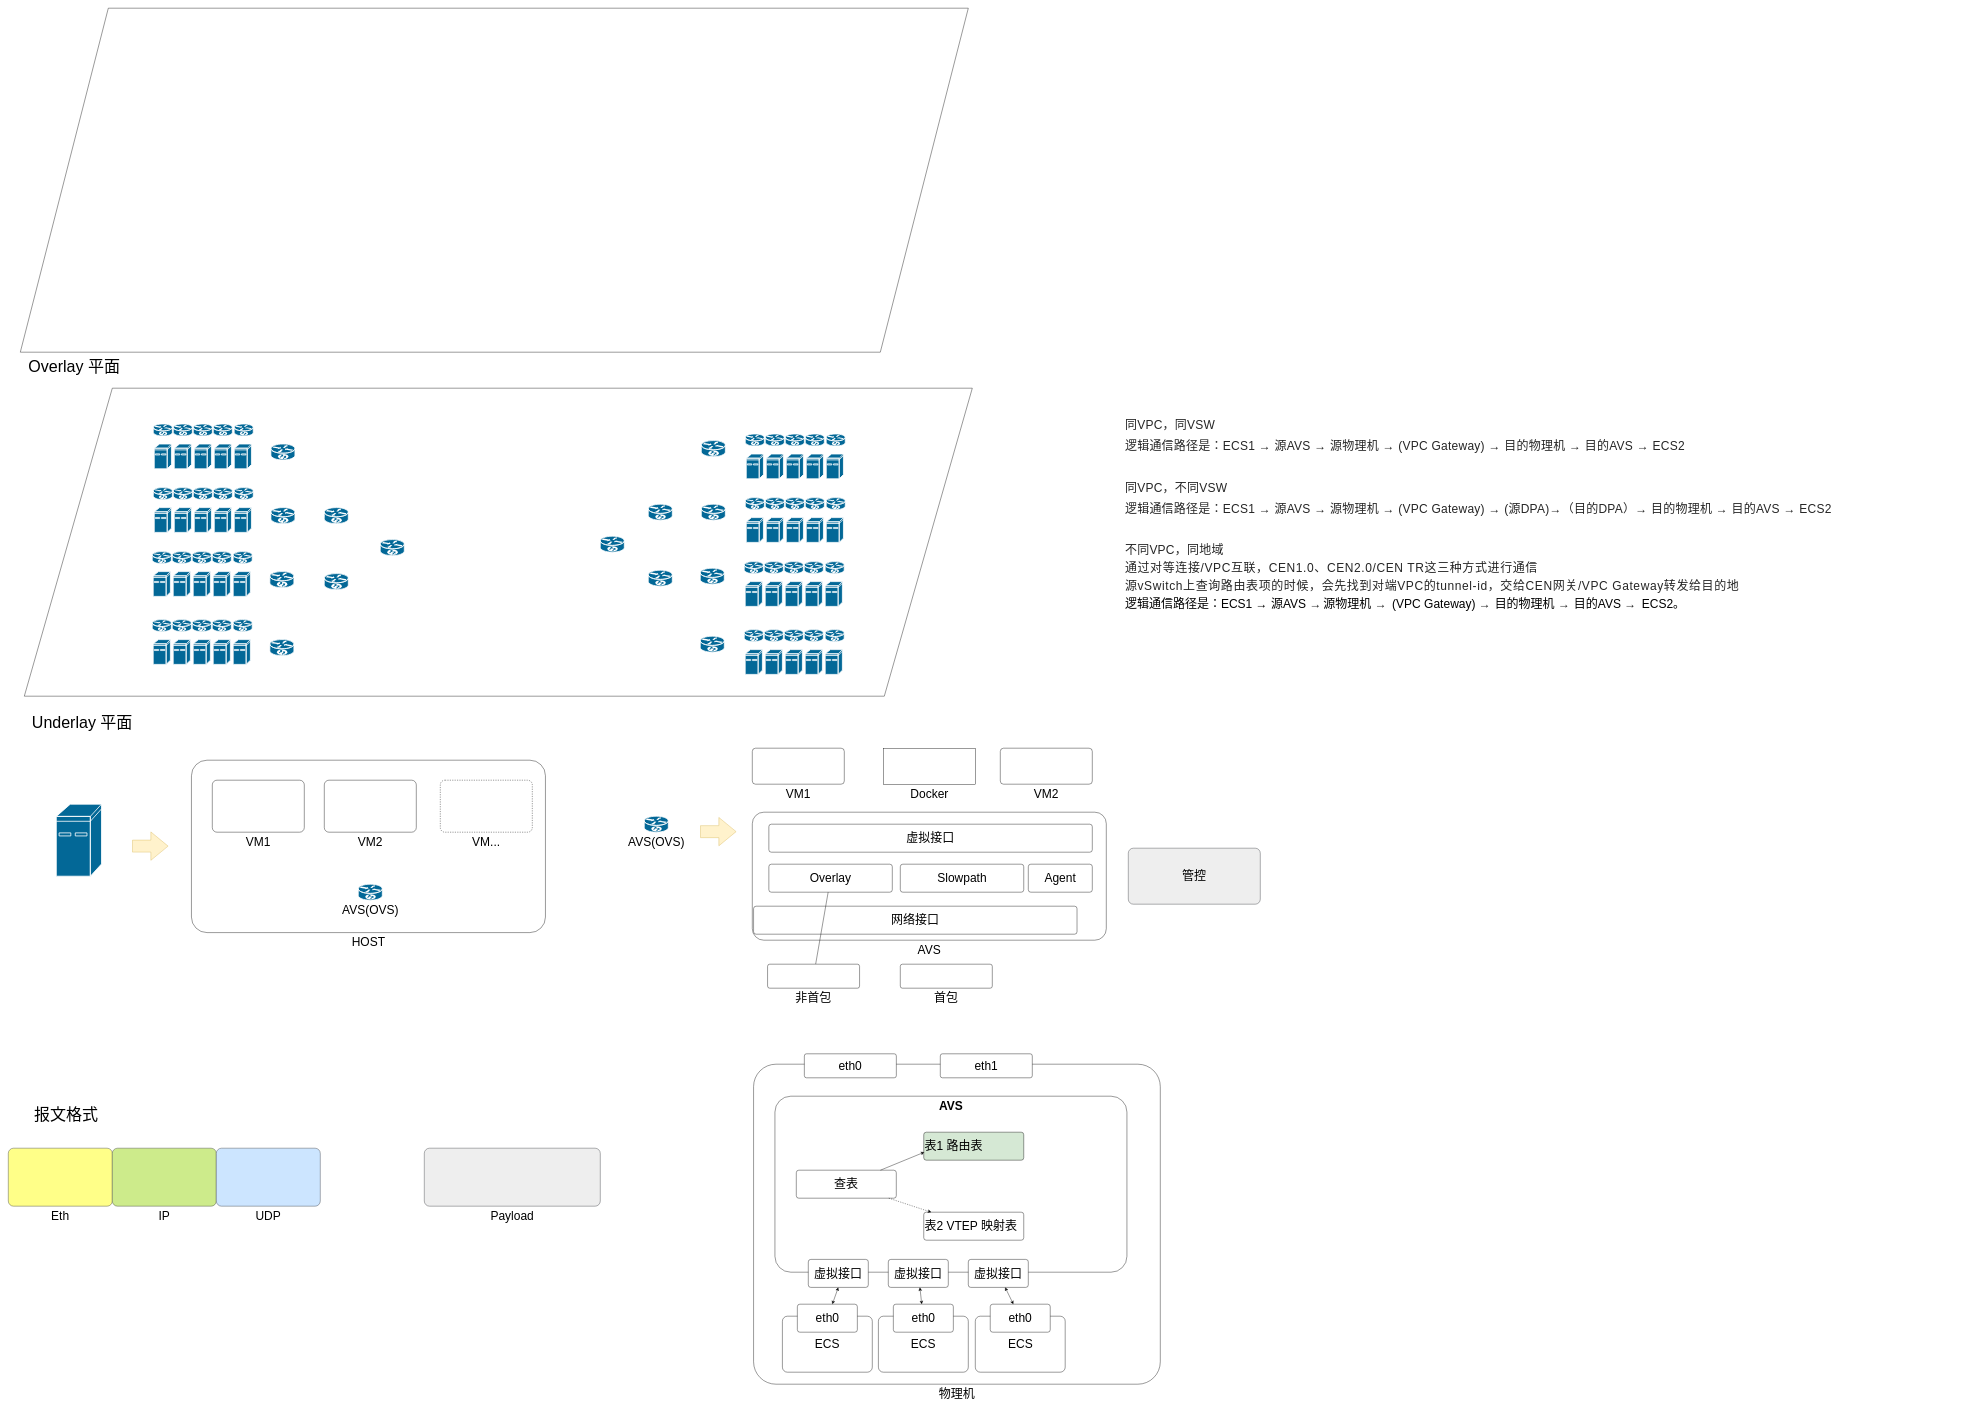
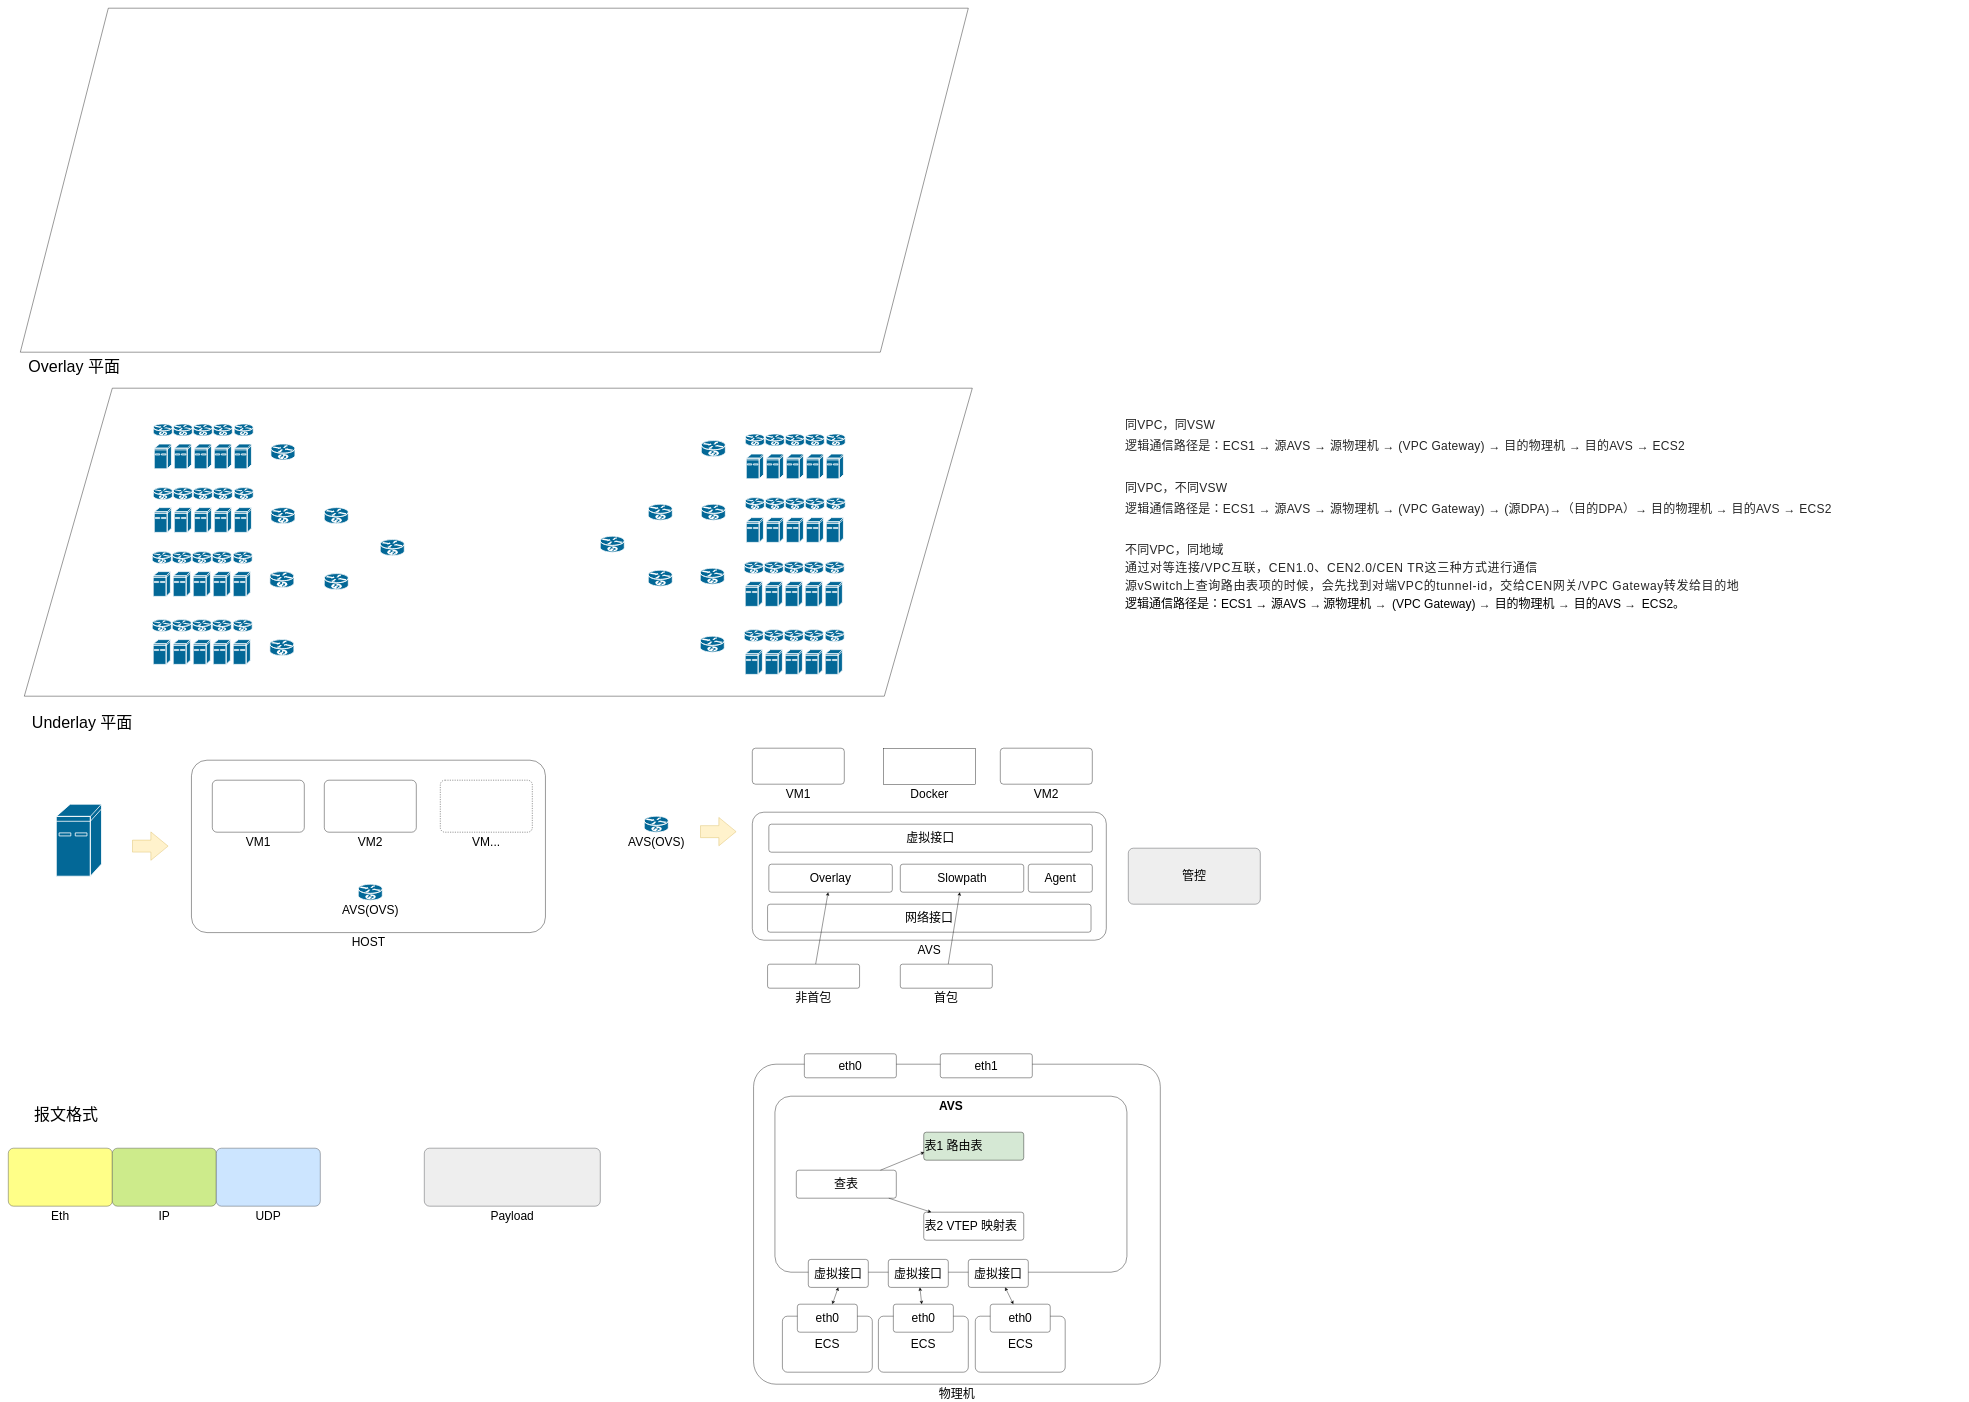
(828, 895) -> (827, 896)
none -> (958, 902)
(915, 920) -> (929, 918)
(908, 1204) -> (908, 1204)
